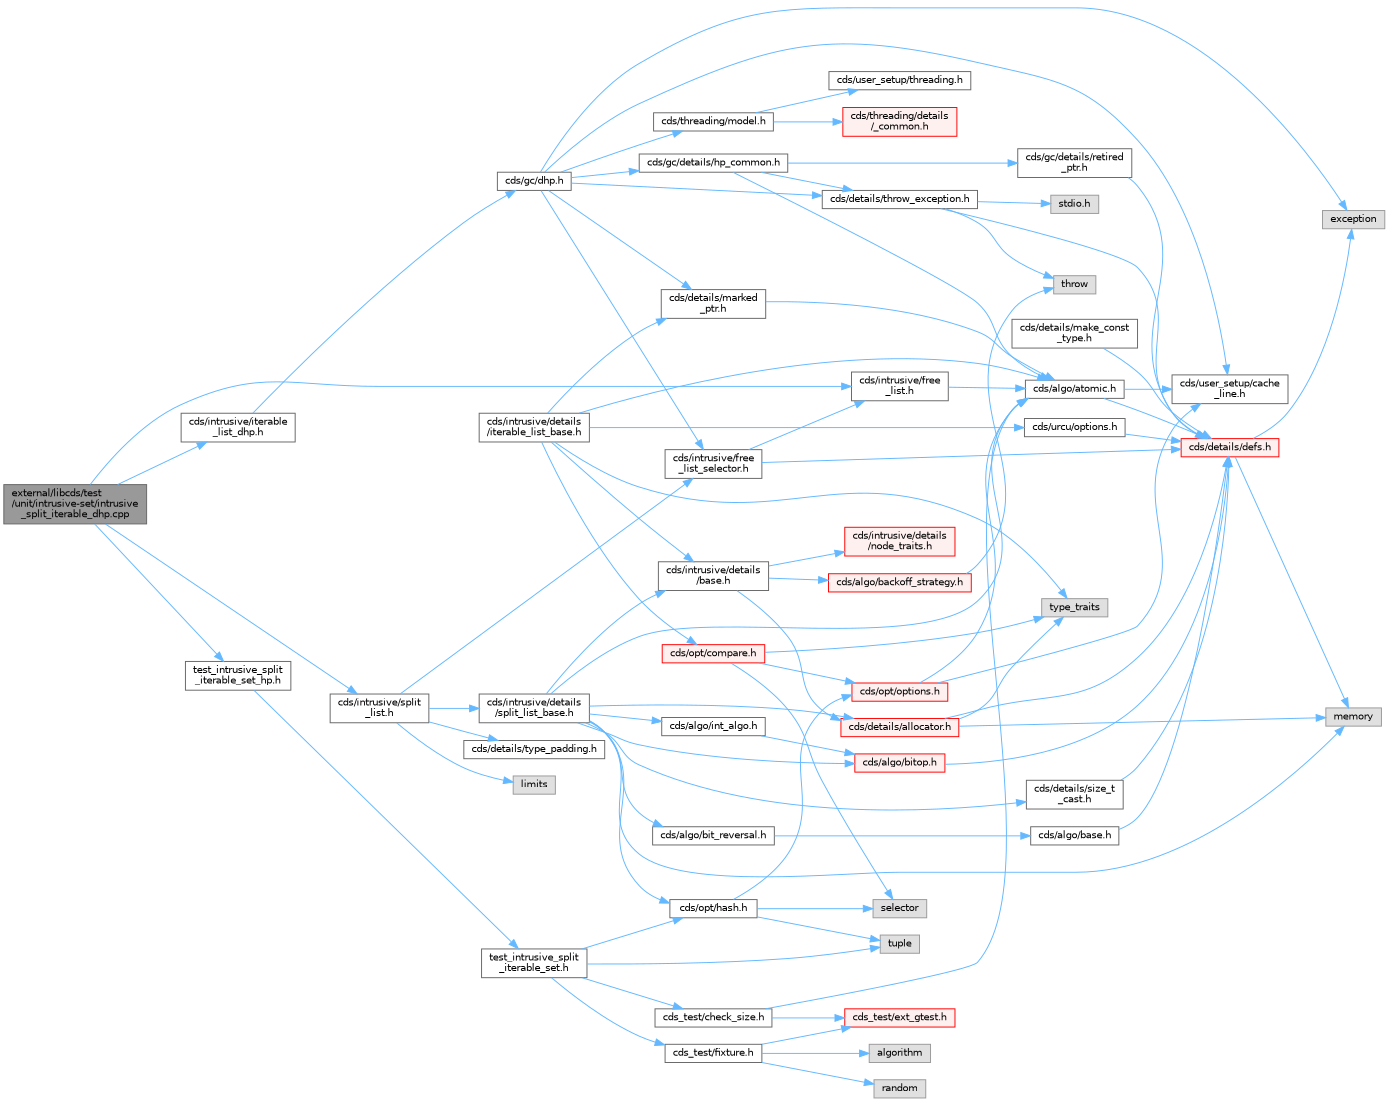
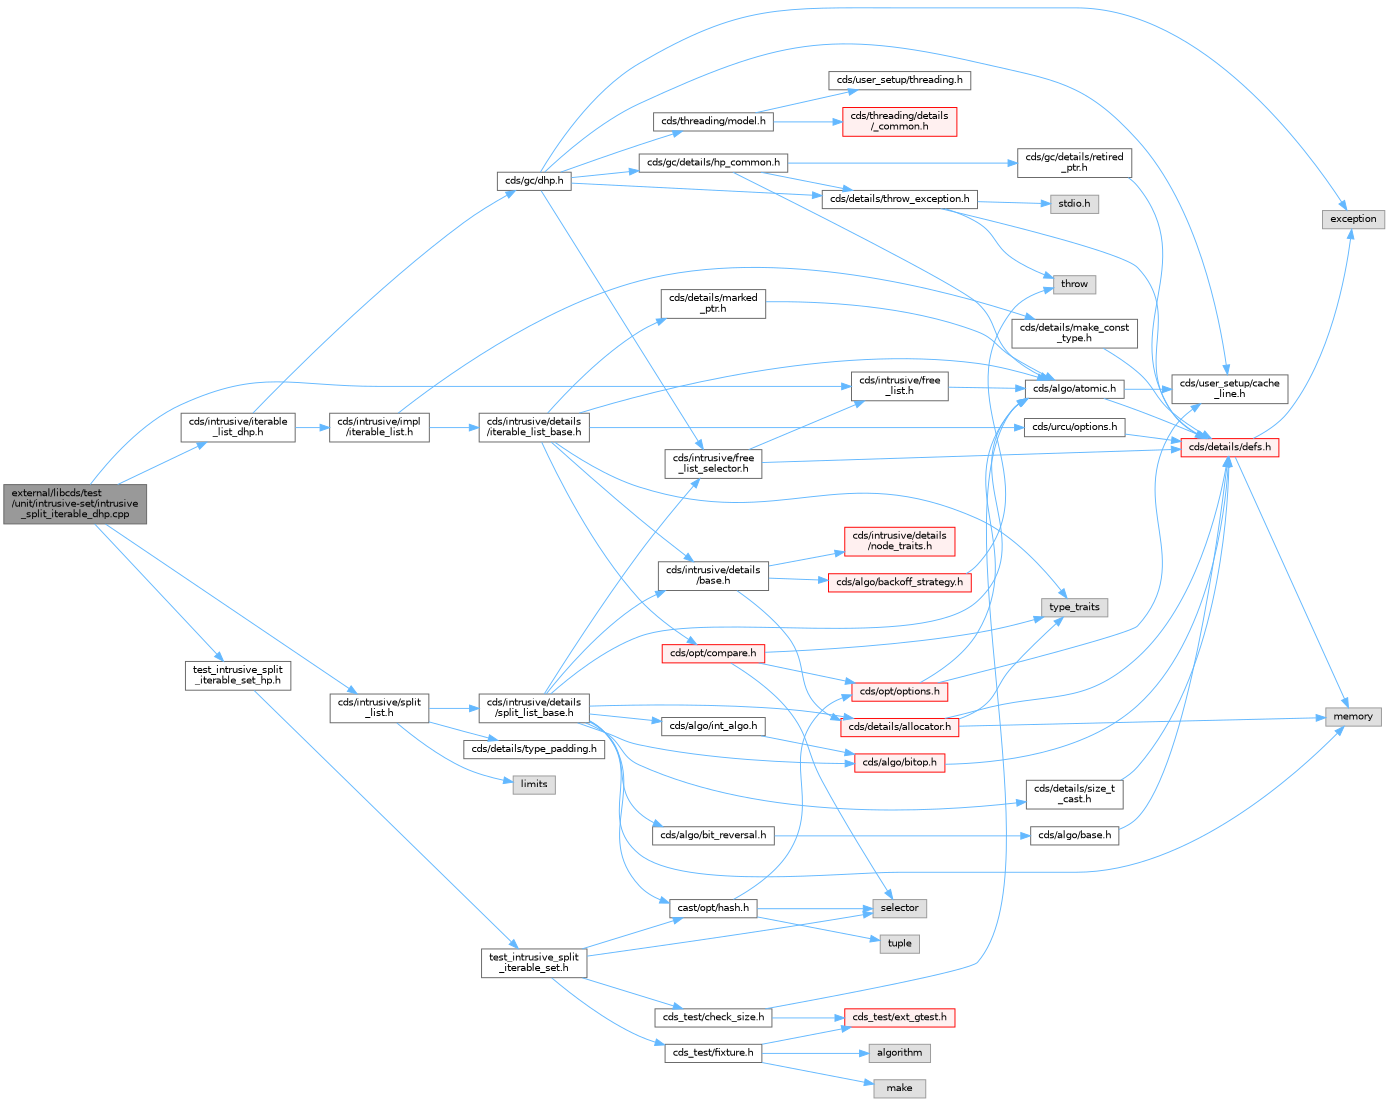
(616, 237) -> none
none -> (380, 428)
(543, 589) -> (615, 587)
(713, 909) -> (713, 909)
(729, 962) -> (725, 936)
(900, 1089) -> (900, 1089)
